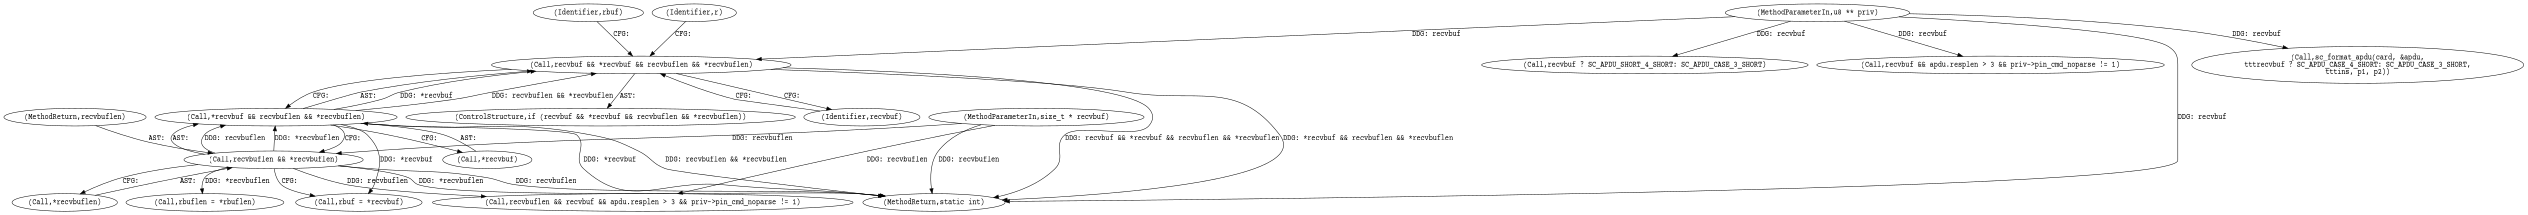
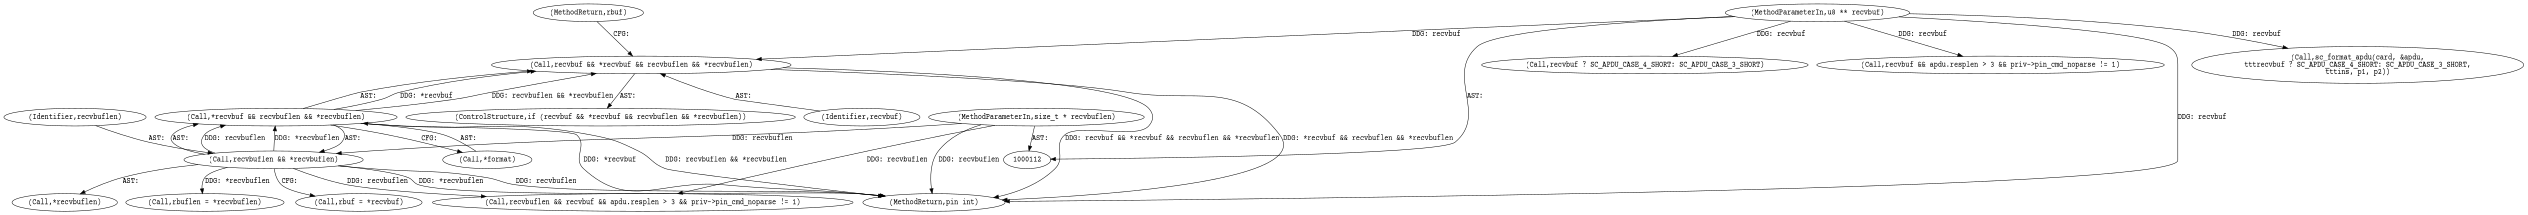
(588, 13) -> (588, 13)
(694, 13) -> none
(1817, 13) -> (1817, 13)
(1645, 65) -> (1645, 65)
(398, 77) -> none
(751, 91) -> none
(746, 96) -> (746, 96)
(75, 117) -> (75, 117)
(1036, 117) -> (1036, 117)
(355, 138) -> (355, 138)
(377, 148) -> none
(487, 160) -> (487, 160)
none -> (1027, 160)
(133, 181) -> (133, 181)
(161, 181) -> none
(205, 202) -> (205, 202)
(934, 202) -> (934, 202)
